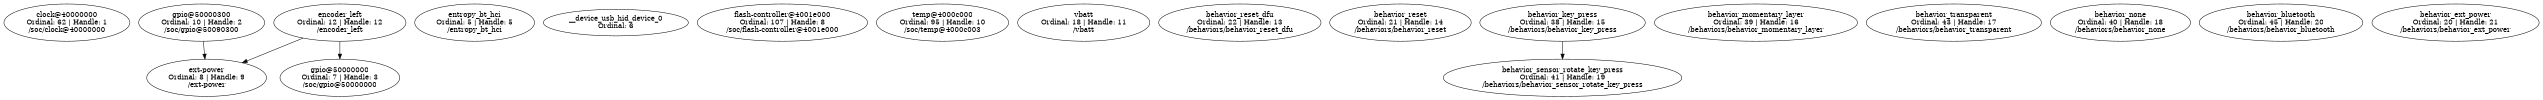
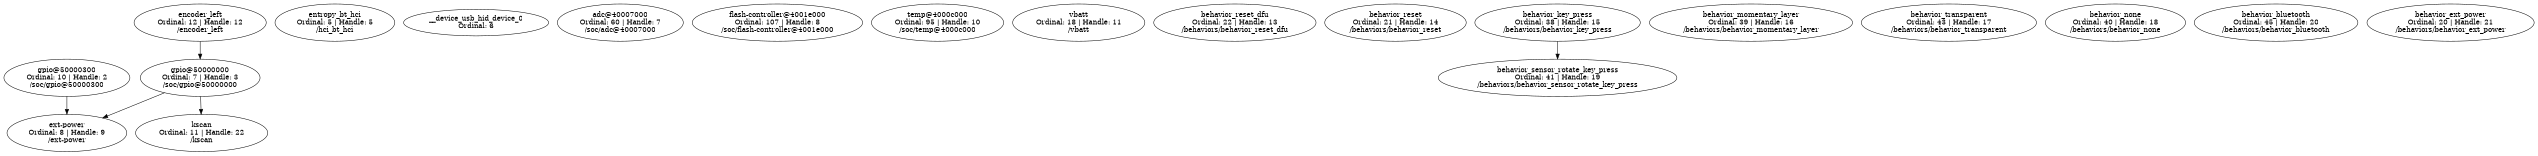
(67, 23) -> none
(202, 23) -> (67, 78)
(475, 23) -> (335, 23)
none -> (620, 23)
(943, 23) -> (938, 23)
(275, 50) -> (136, 104)
none -> (202, 133)
